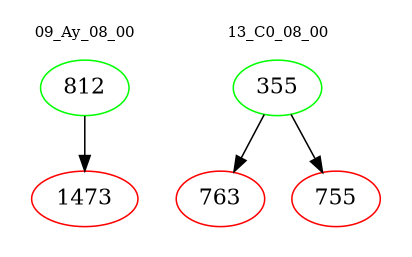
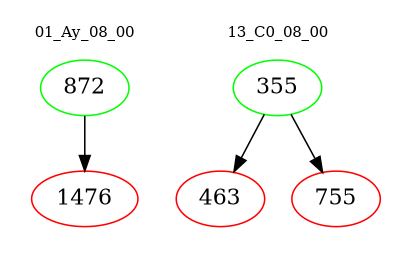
(85, 33) -> (85, 33)
(85, 88) -> (85, 88)
(85, 199) -> (85, 199)
(220, 199) -> (220, 199)
